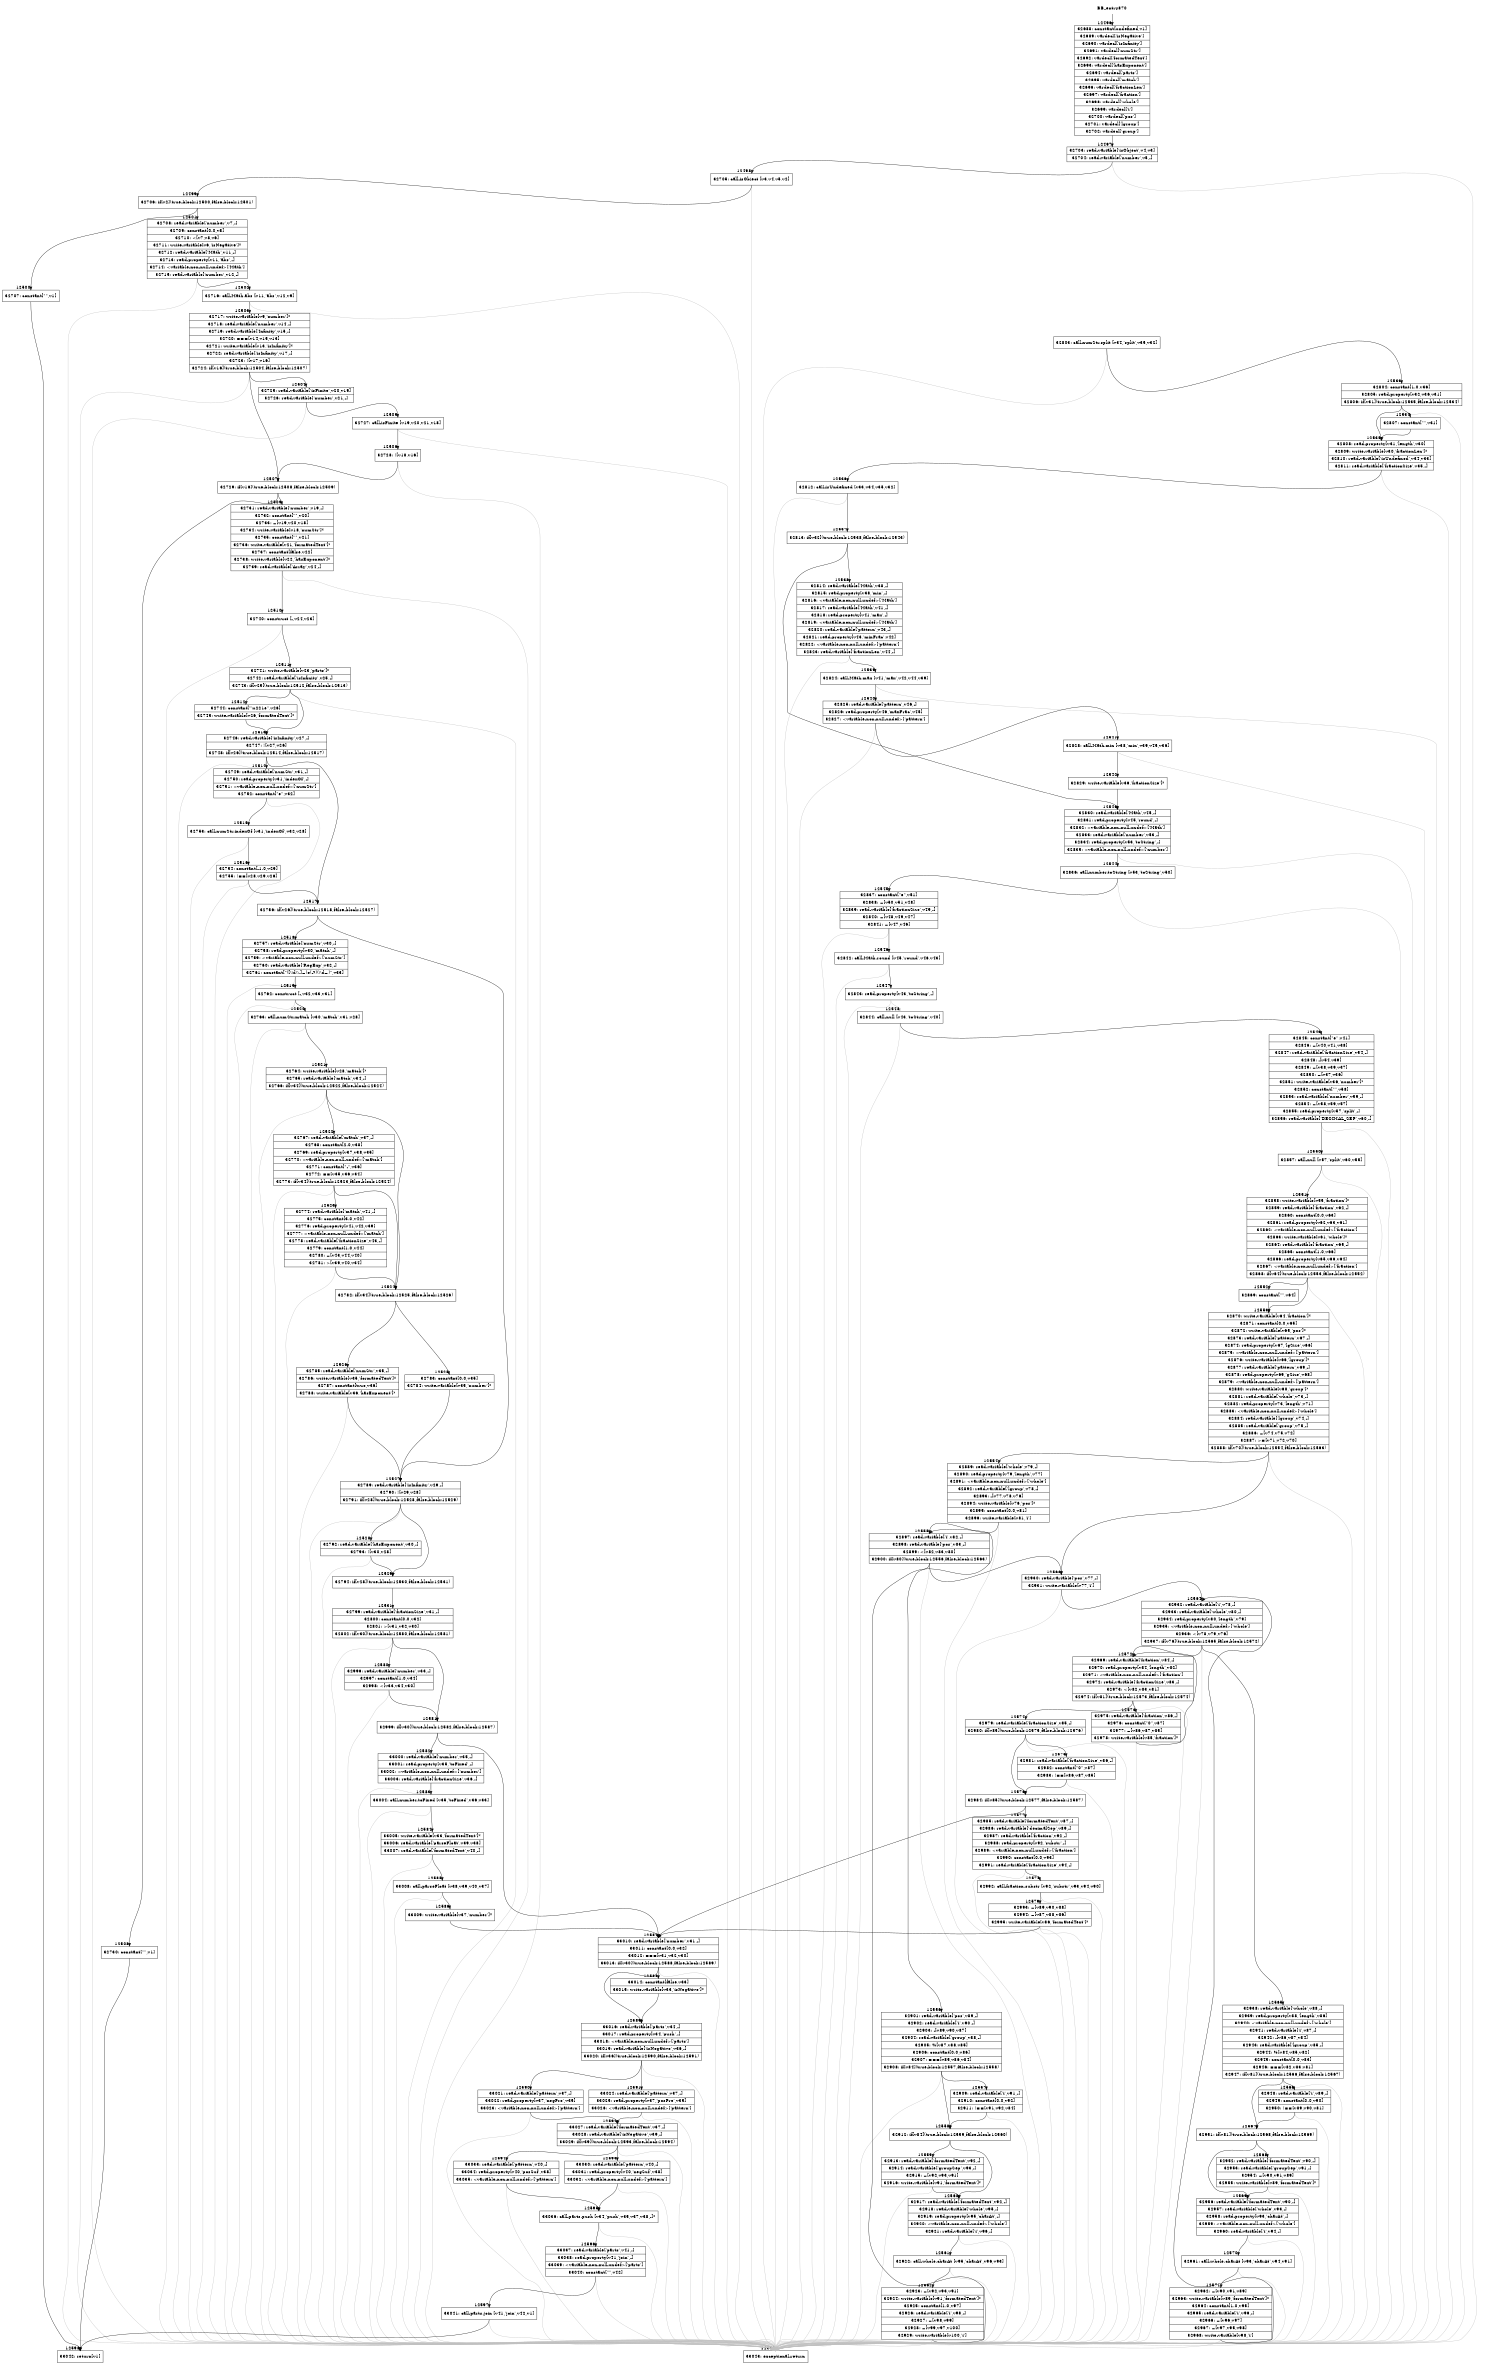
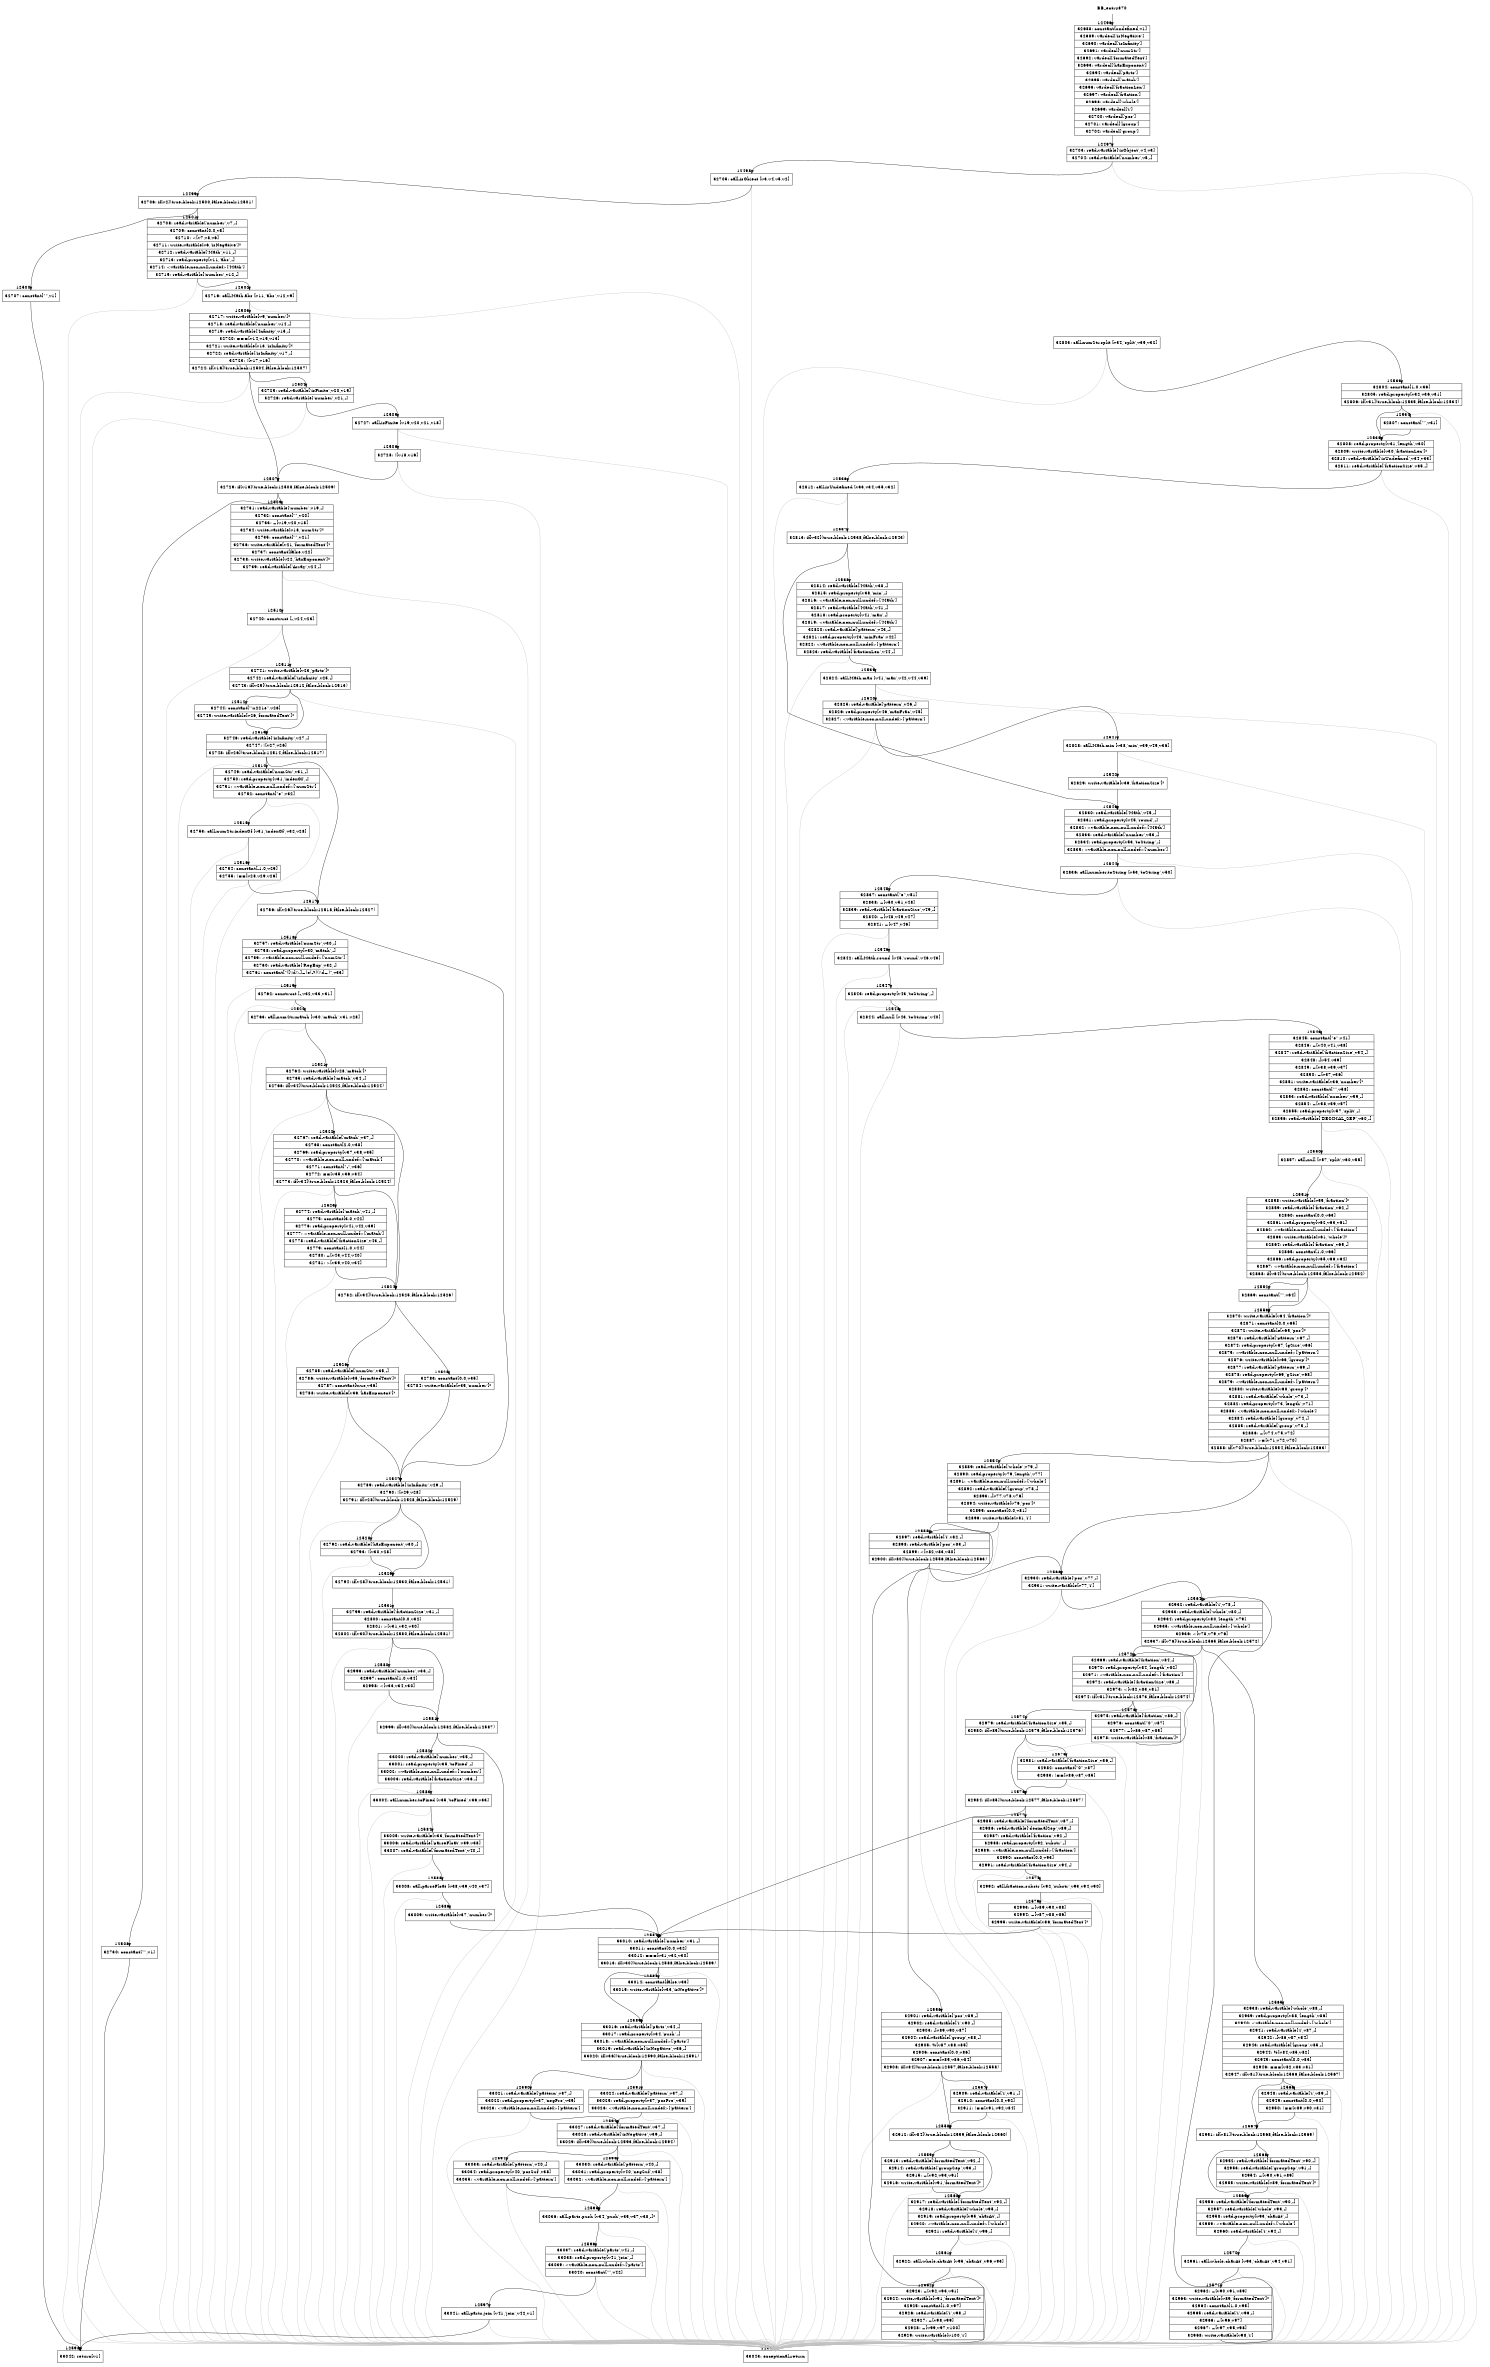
(894, 1005) -> (894, 1005)
